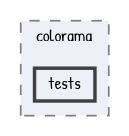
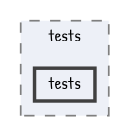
(65, 37) -> (65, 37)
